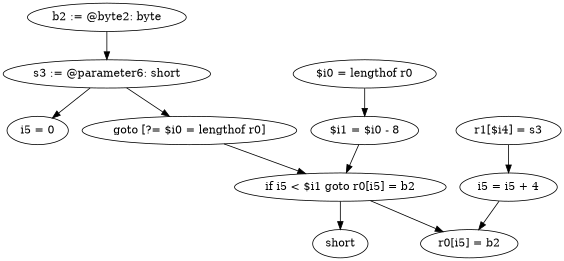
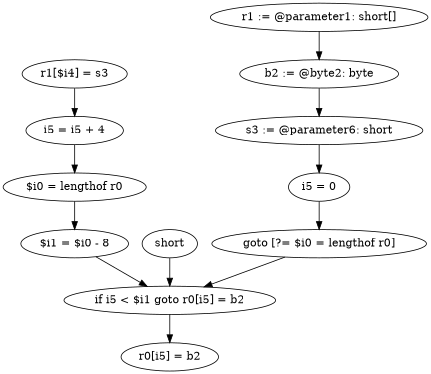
none -> (319, 17)
(145, 100) -> (319, 212)
(340, 212) -> (170, 268)
(491, 212) -> (75, 155)
